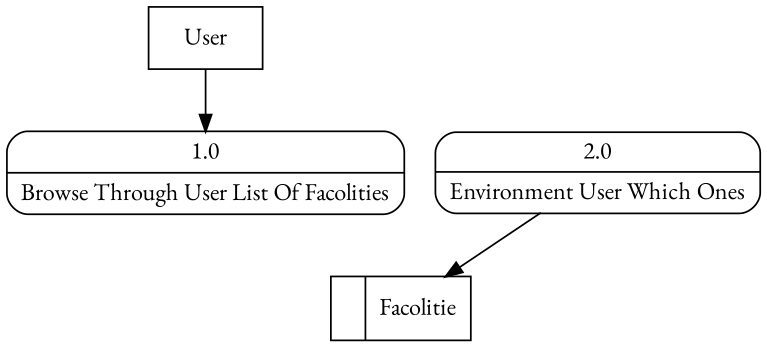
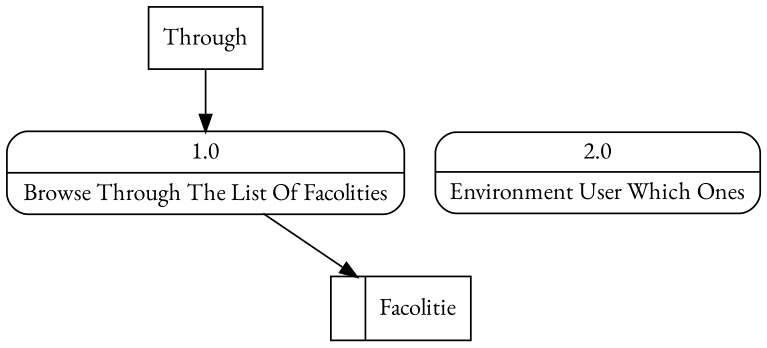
(206, 38) -> (206, 38)
(206, 193) -> (206, 193)
(500, 240) -> (303, 240)
